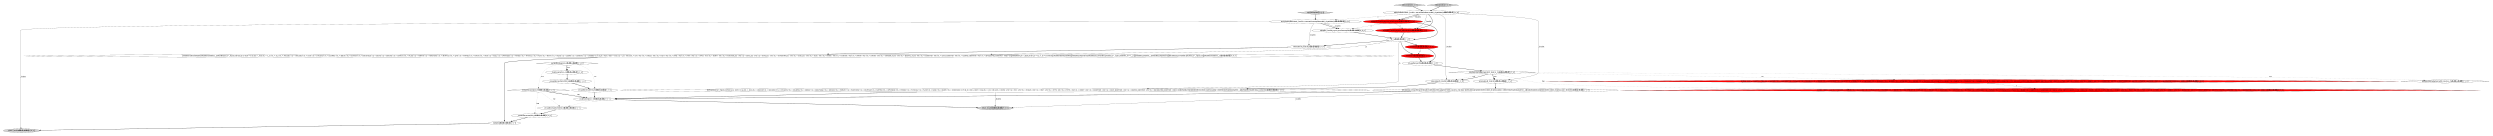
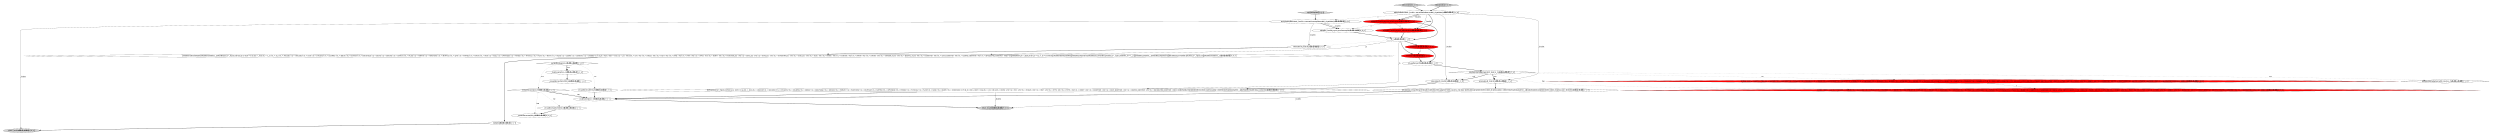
(1357, 43) -> (1357, 43)
(580, 86) -> none
(520, 119) -> none
